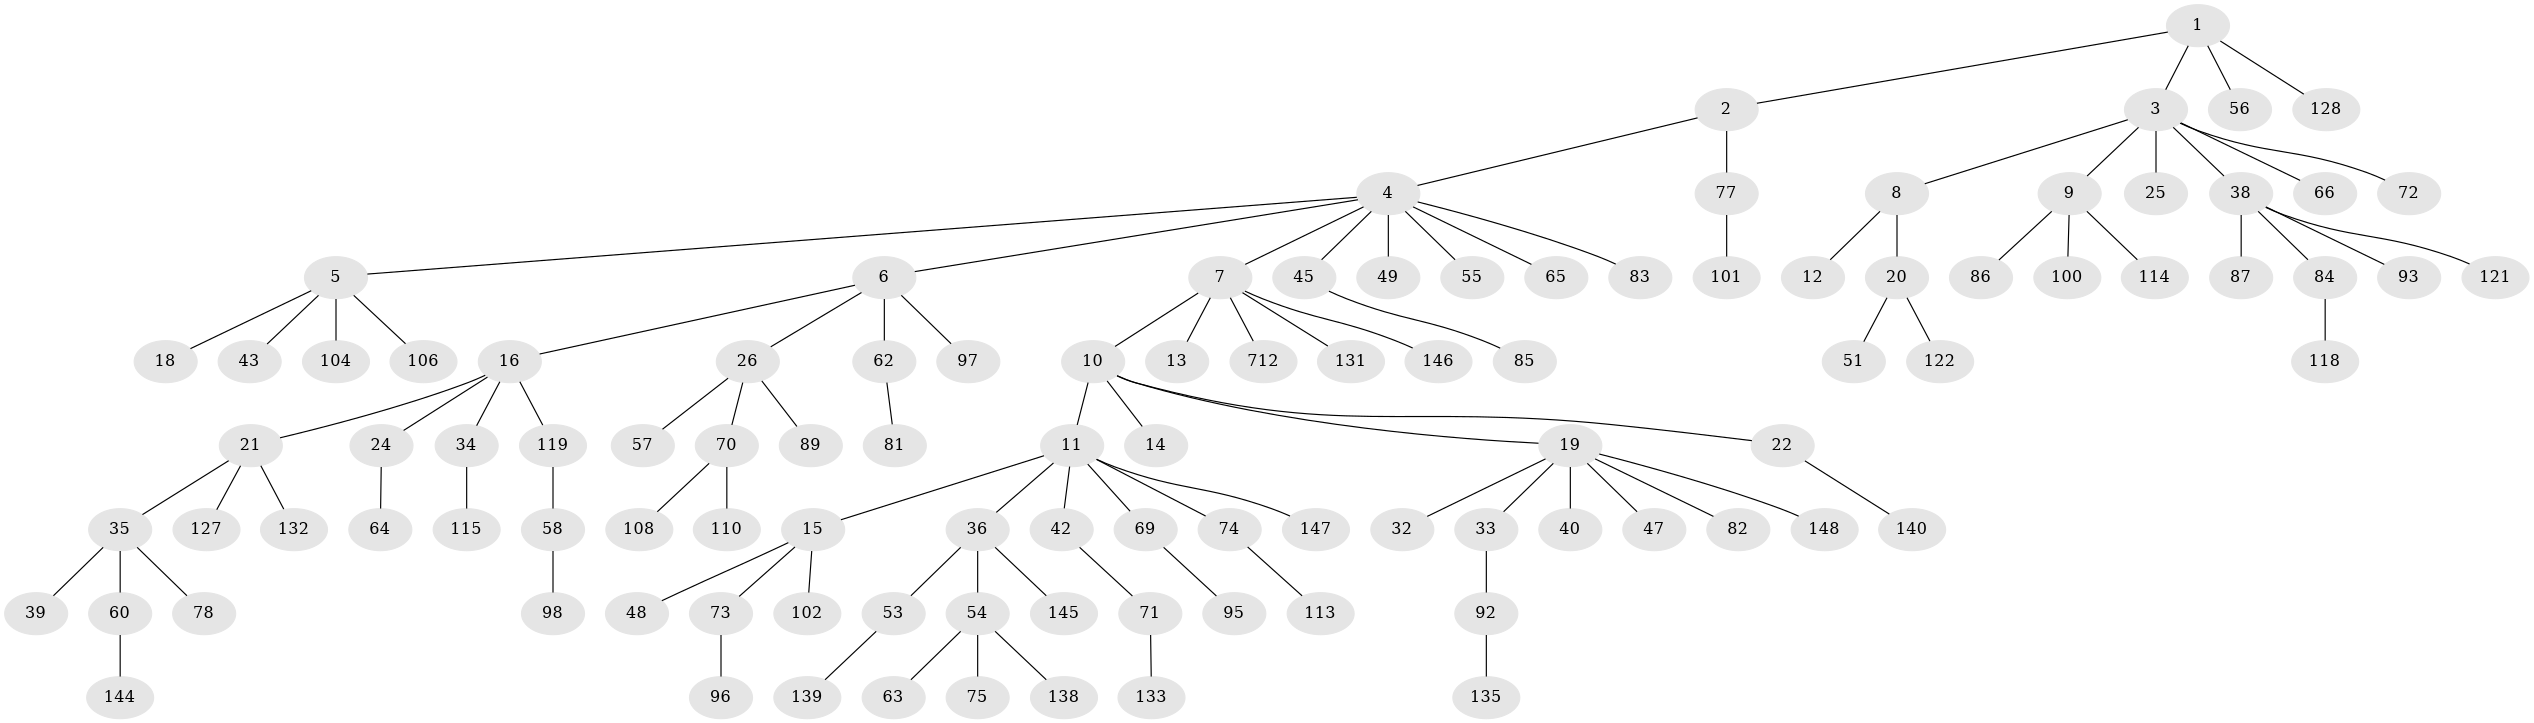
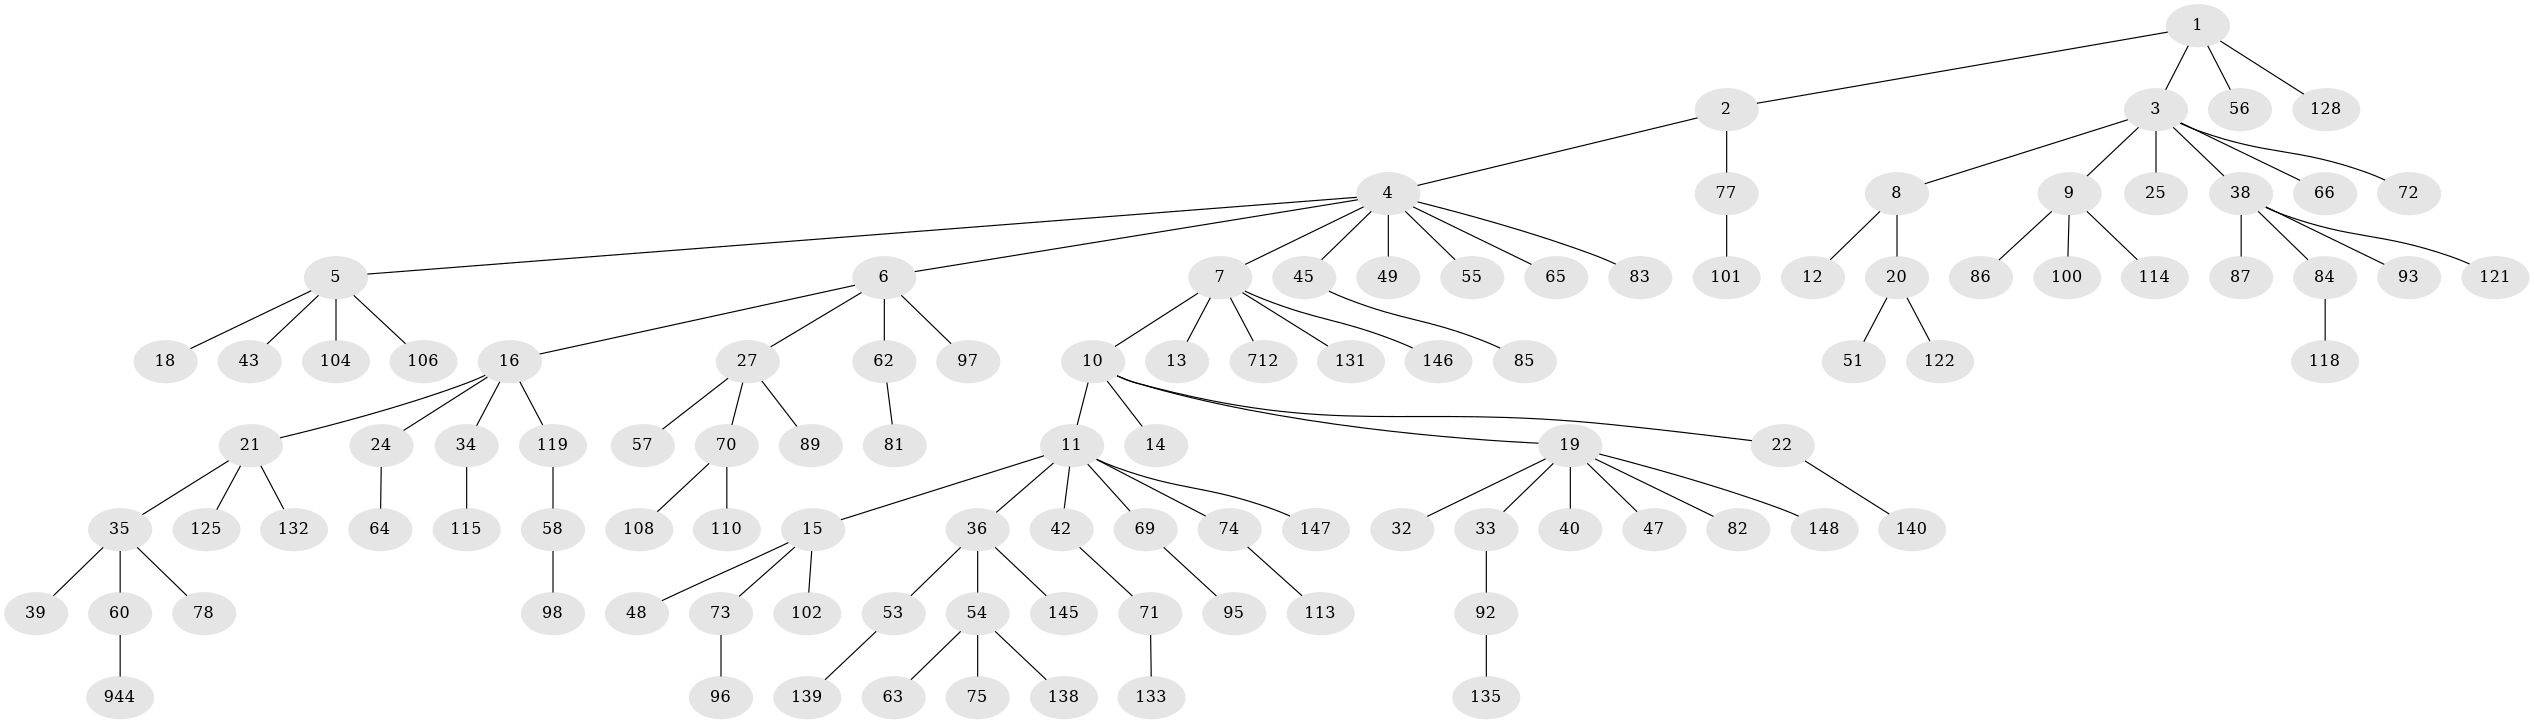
(748, 362) -> (748, 362)
(206, 530) -> (206, 530)
(120, 698) -> (120, 698)
